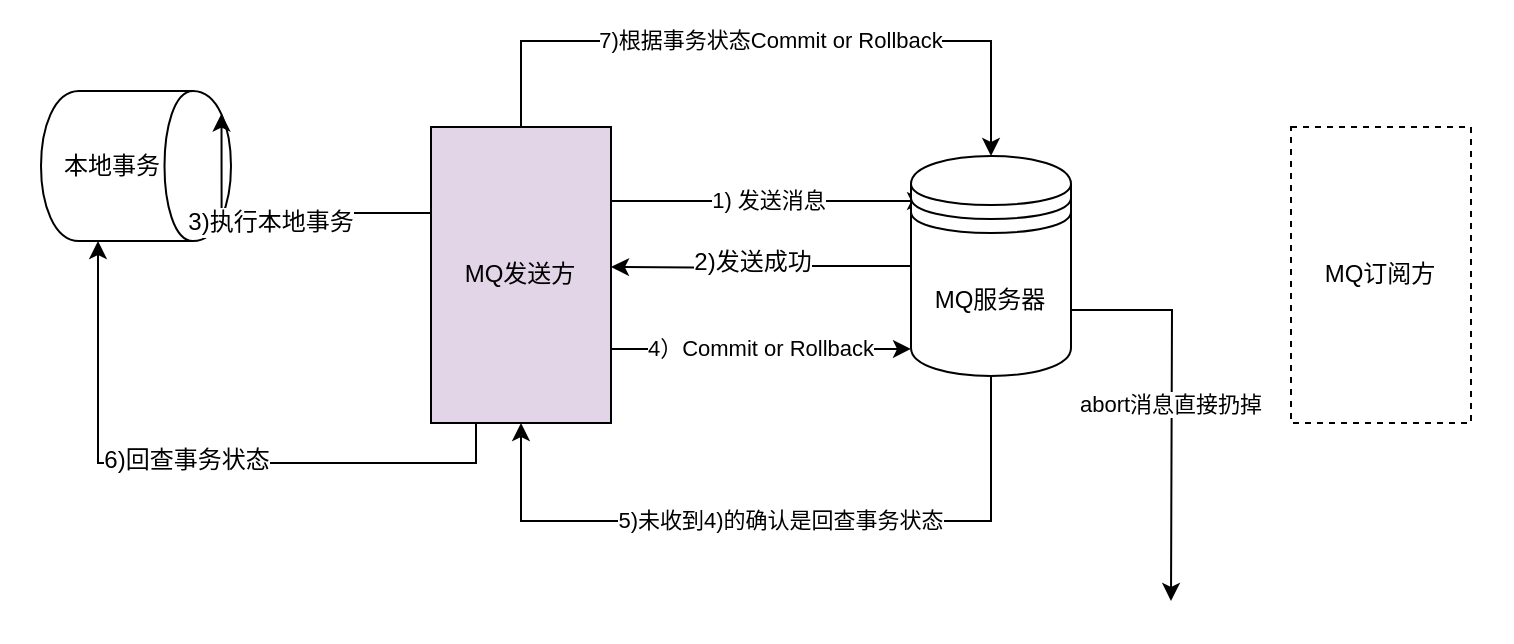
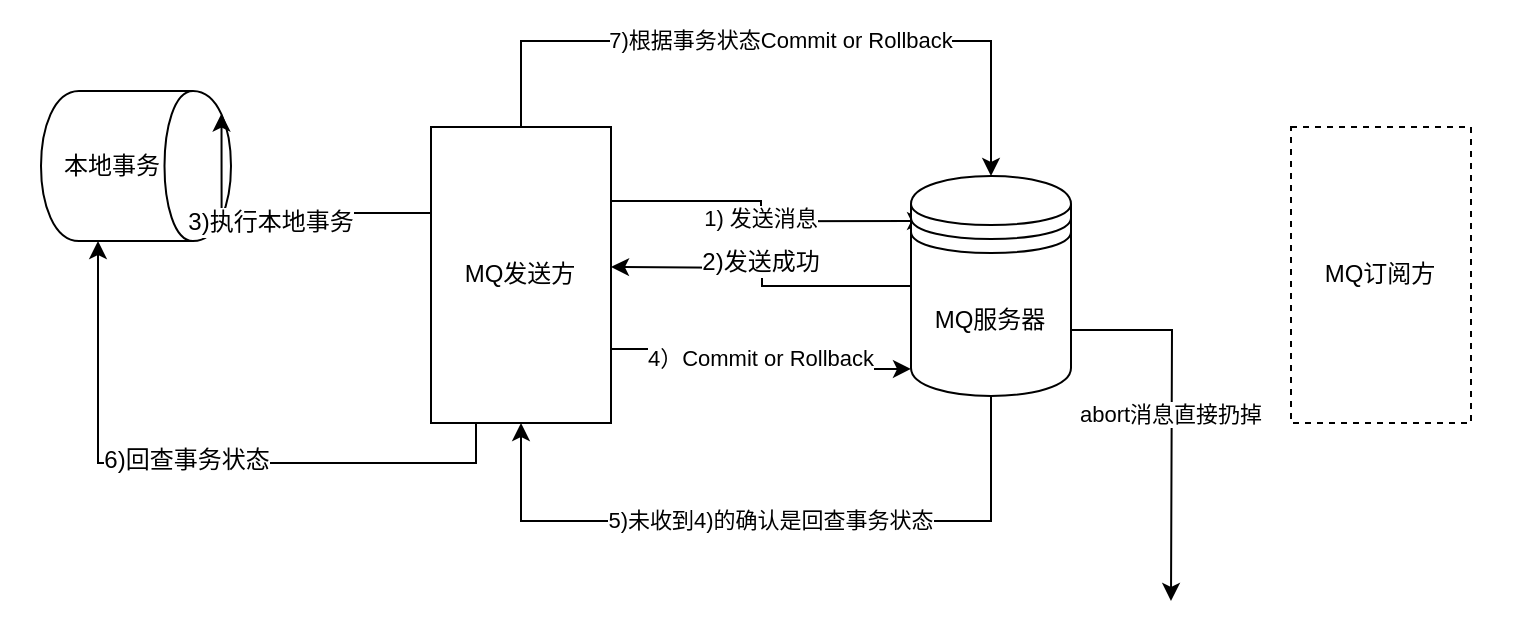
(991, 266) -> (991, 286)
(521, 275) -> (521, 275)
